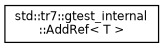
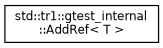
(82, 24) -> (82, 24)
